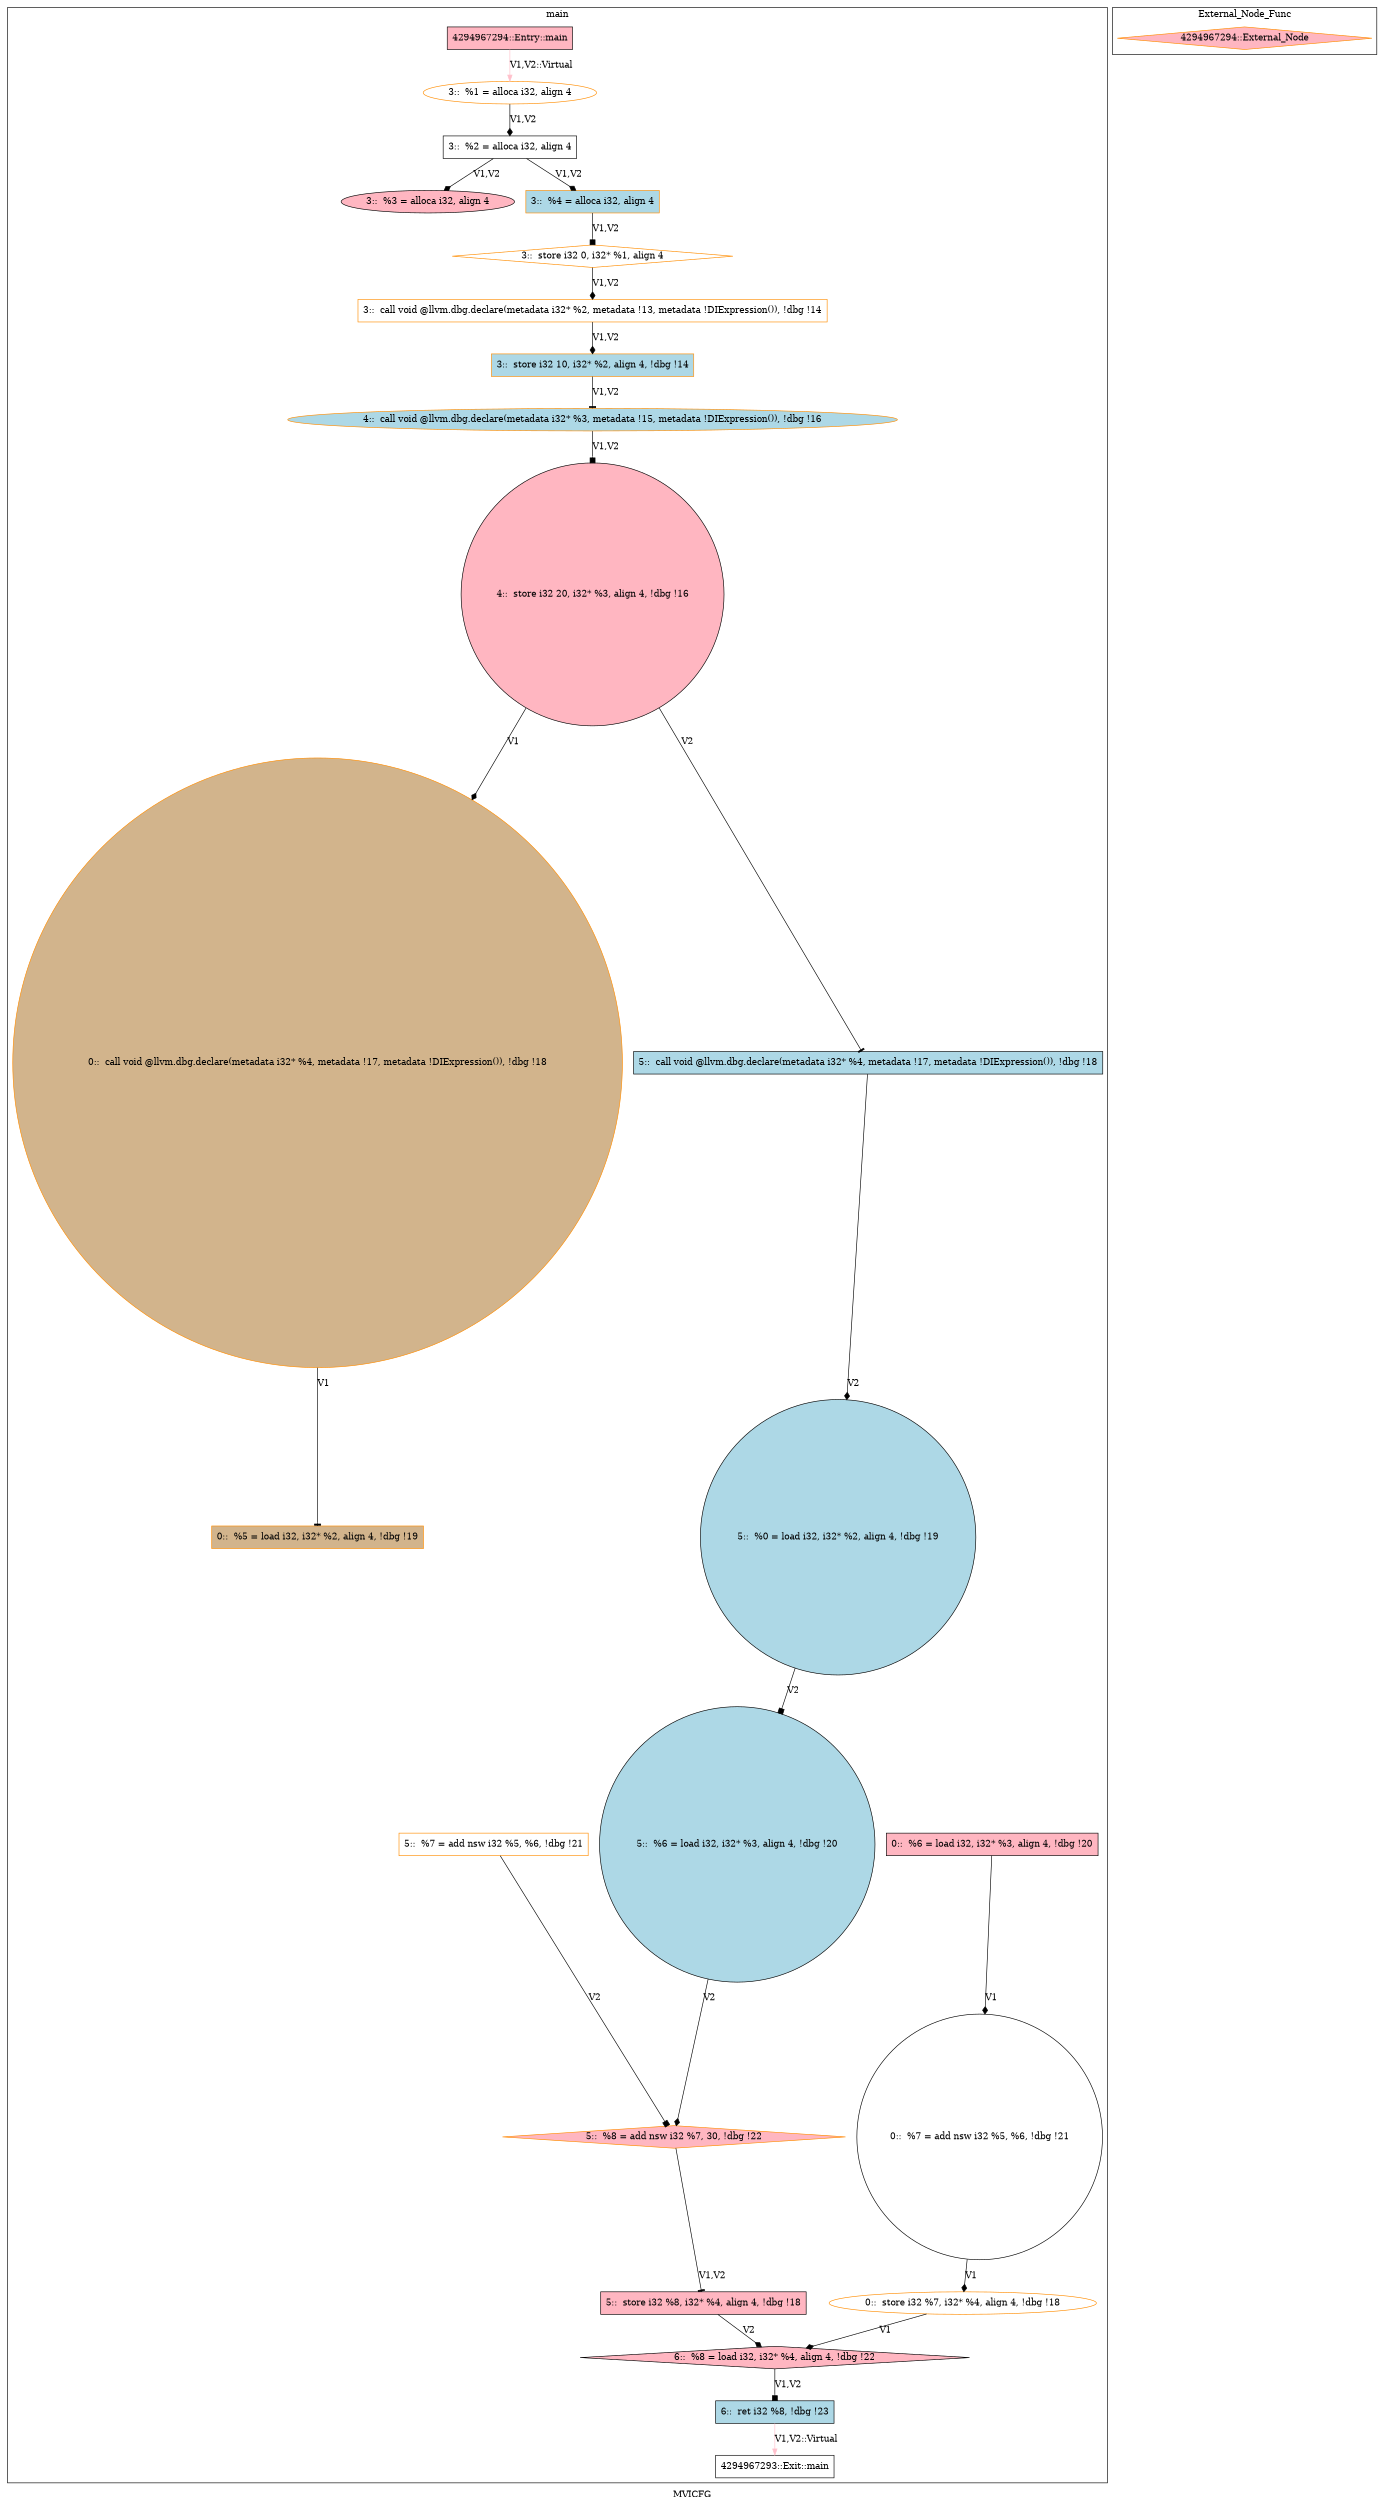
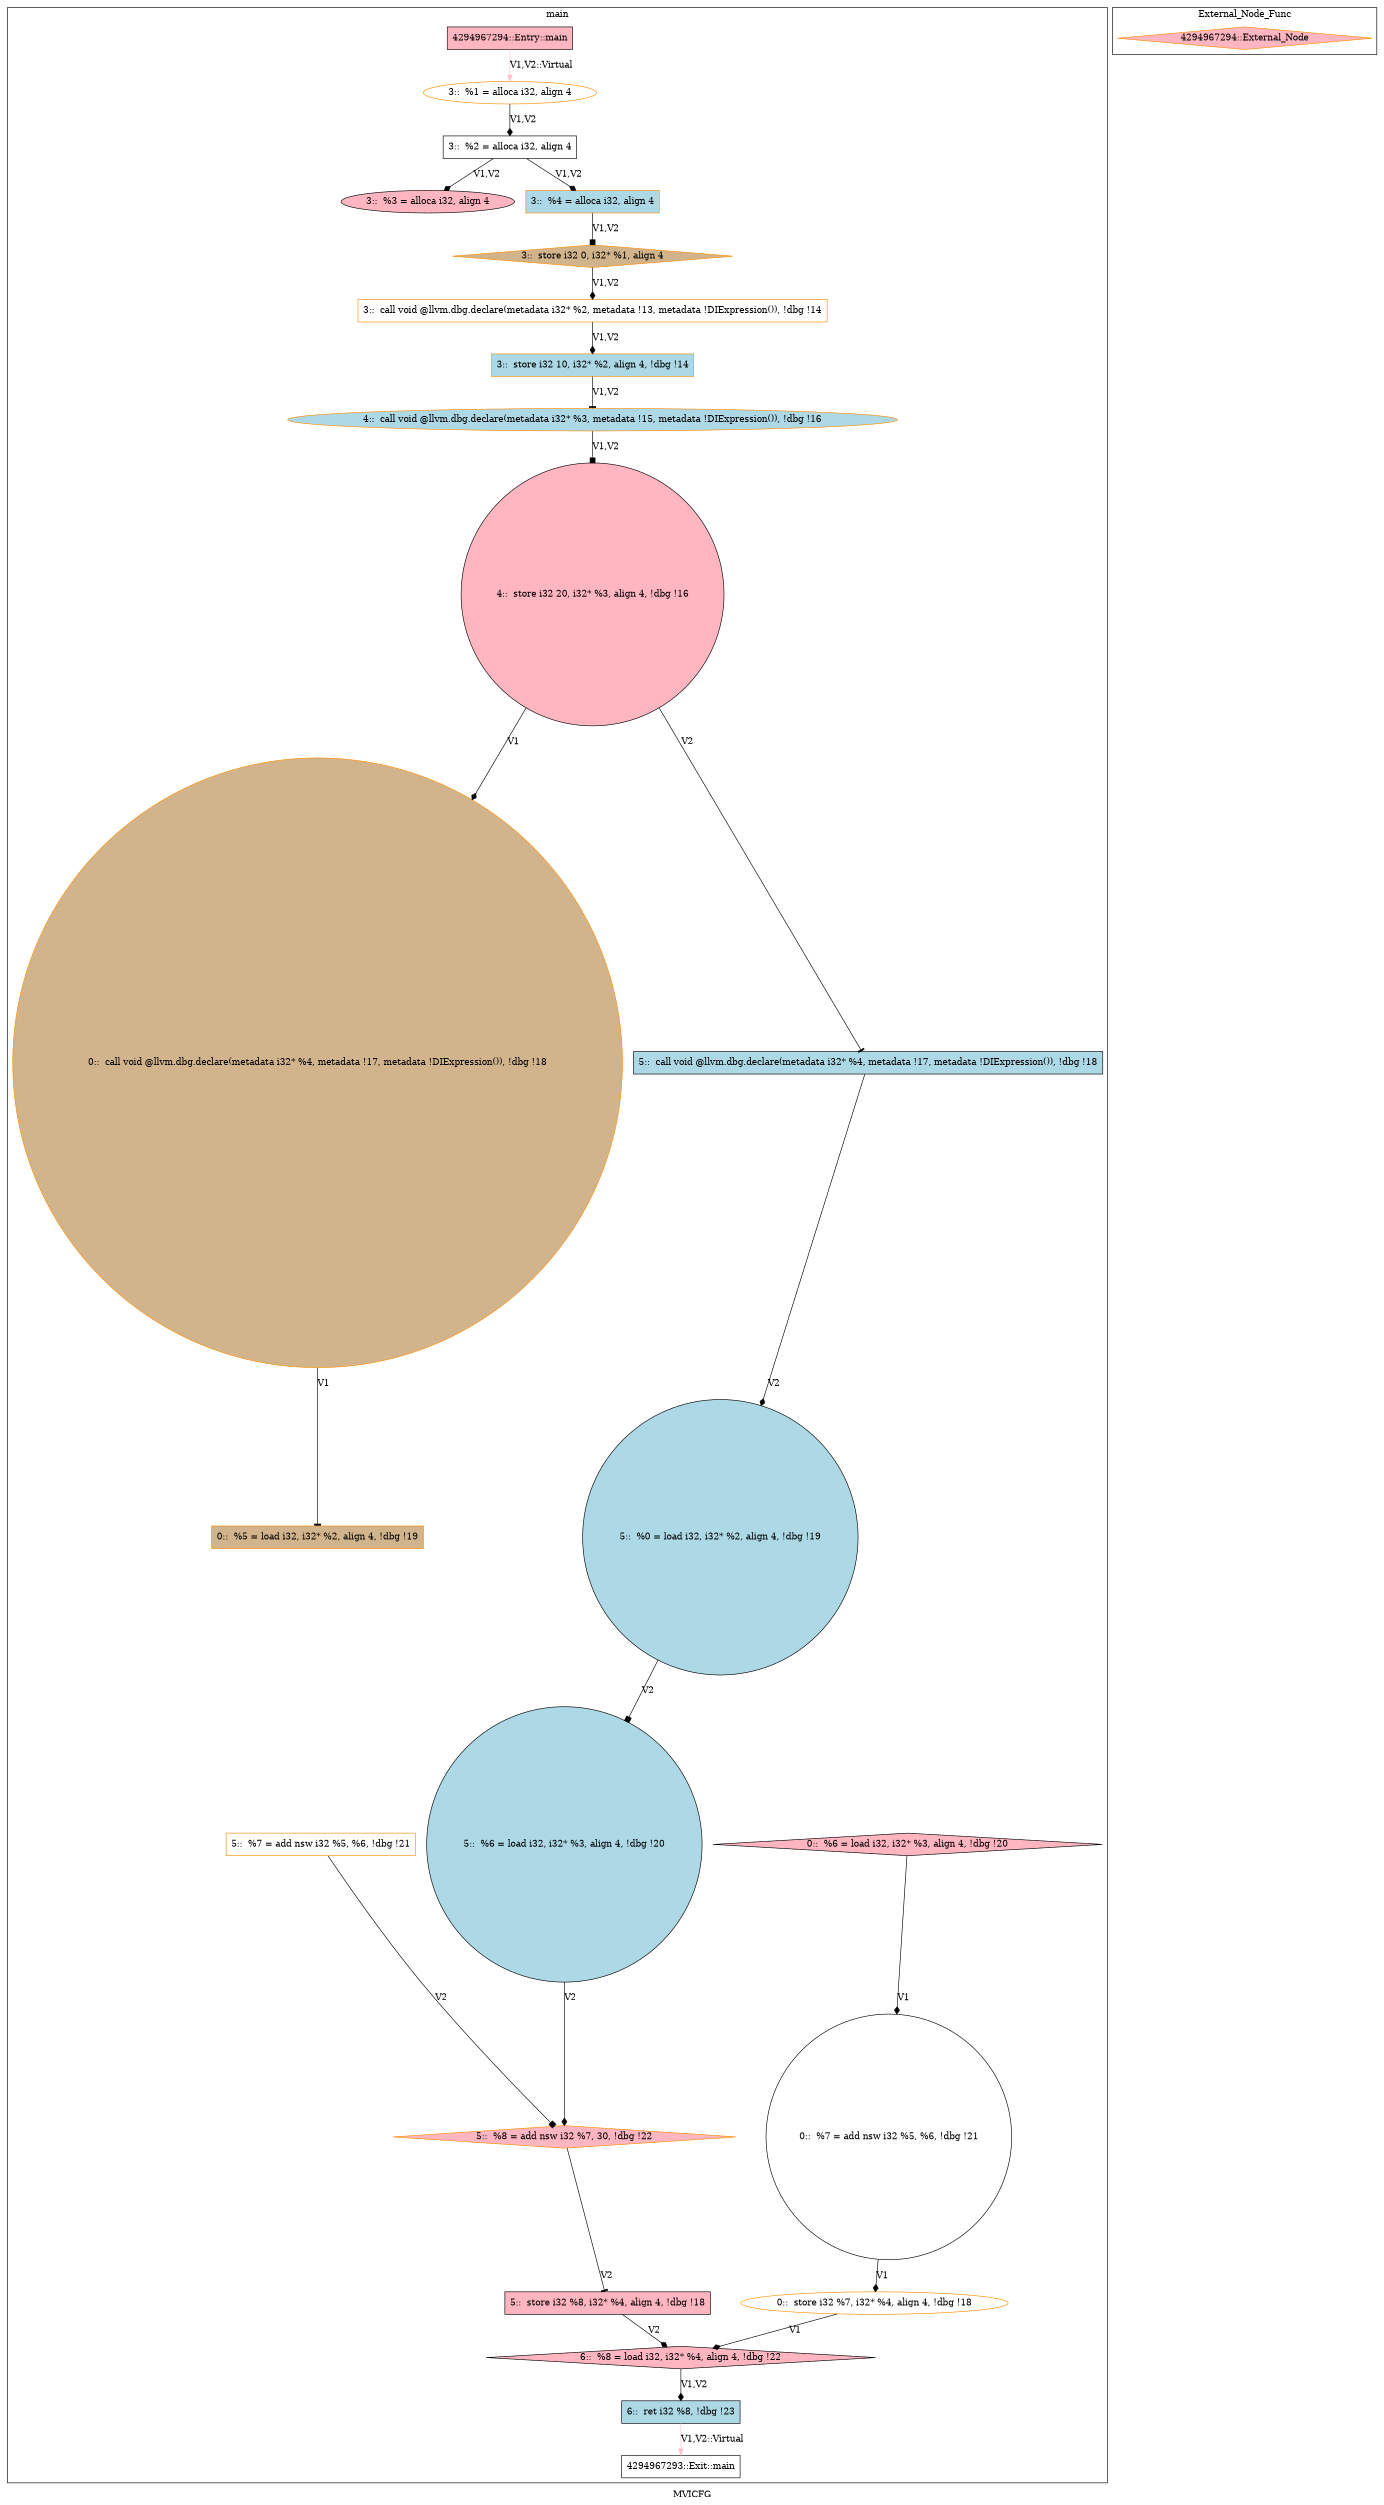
(593, 256) -> (593, 256)
(992, 1844) -> (908, 1844)
(713, 2276) -> (607, 2276)
(775, 2382) -> (681, 2381)
